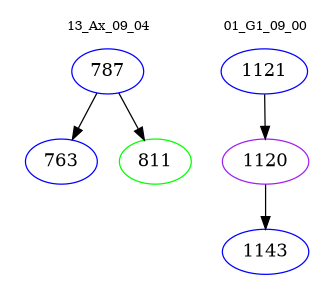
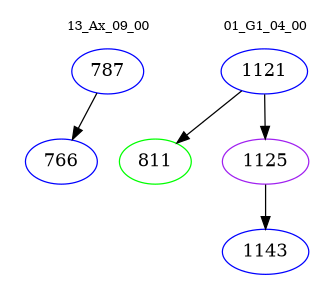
(108, 27) -> (108, 27)
(266, 27) -> (266, 27)
(128, 111) -> (220, 109)
(61, 162) -> (61, 162)
(266, 162) -> (266, 162)
